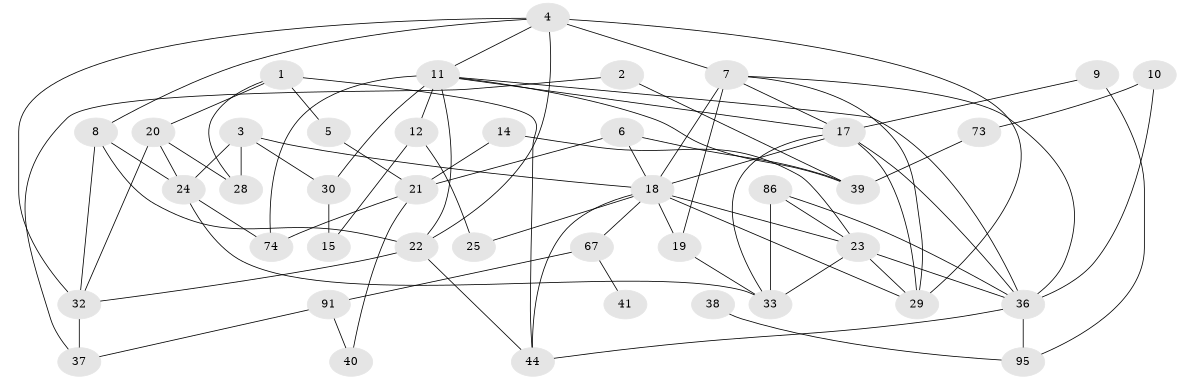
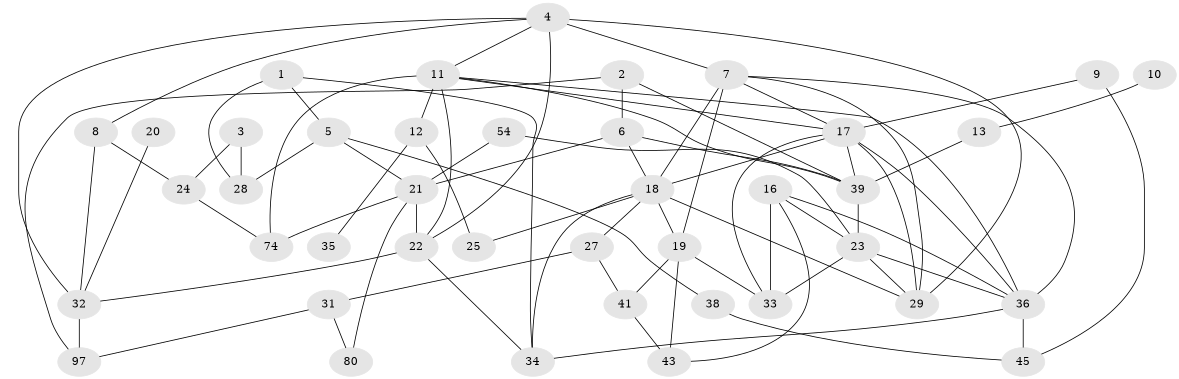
none -> (622, 104)
(215, 105) -> none
(504, 132) -> (504, 132)
(979, 132) -> (979, 132)
(169, 161) -> none
(197, 161) -> (285, 161)
none -> (851, 161)
(427, 165) -> none
(329, 190) -> none
(770, 190) -> (770, 190)
none -> (524, 193)
(1125, 210) -> none
(755, 218) -> (858, 216)
(227, 228) -> (417, 219)
(329, 247) -> (329, 247)
(592, 247) -> (592, 247)
none -> (652, 276)
(443, 285) -> none
(329, 305) -> (329, 305)
(79, 362) -> (79, 362)
(351, 362) -> (351, 362)
(533, 362) -> (533, 362)
none -> (669, 362)
(1023, 362) -> (1023, 362)
